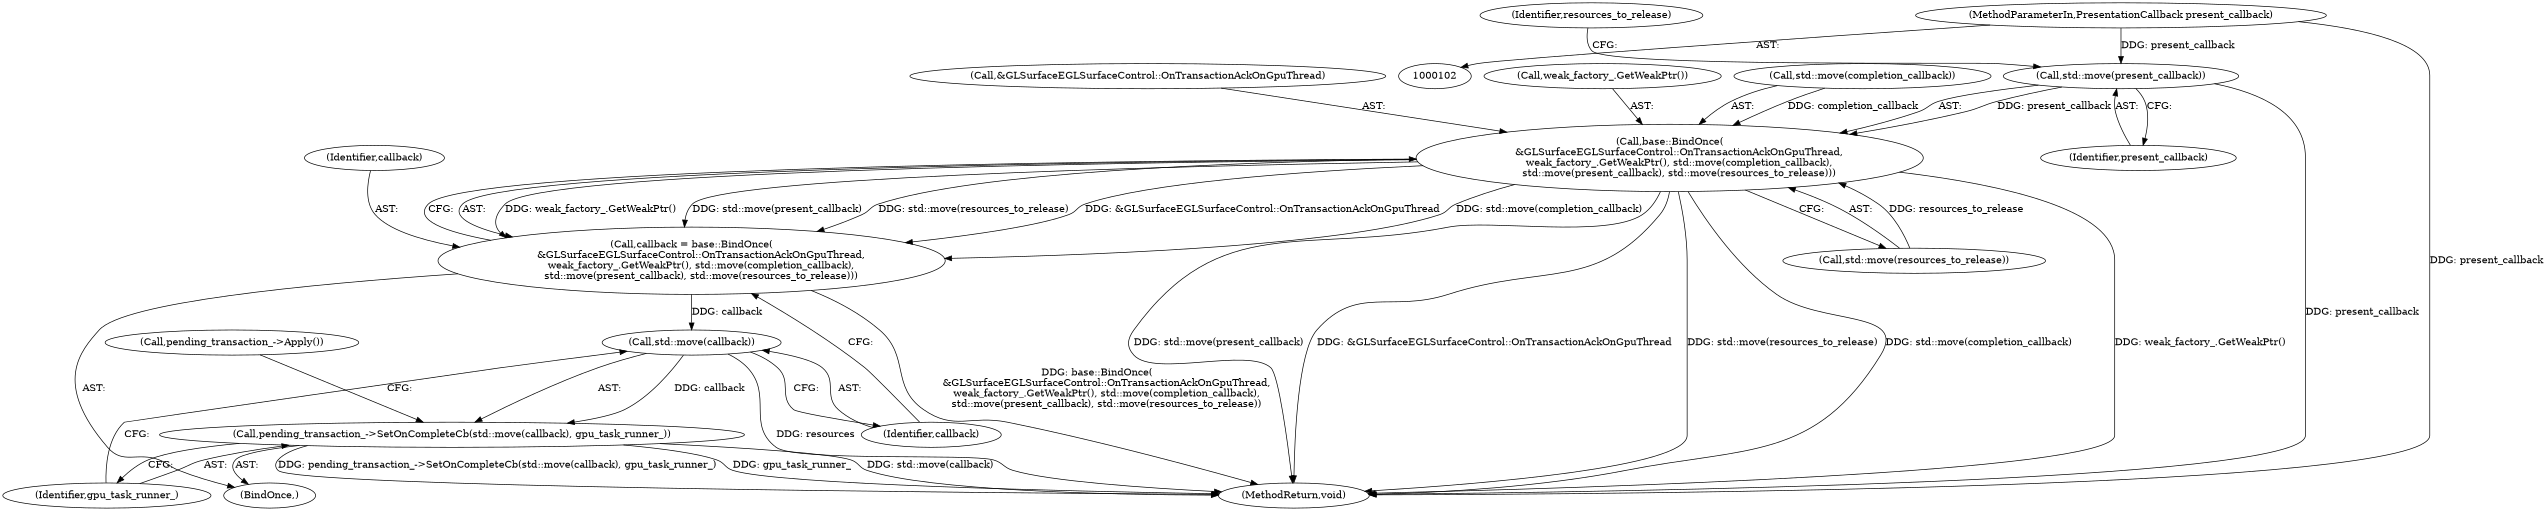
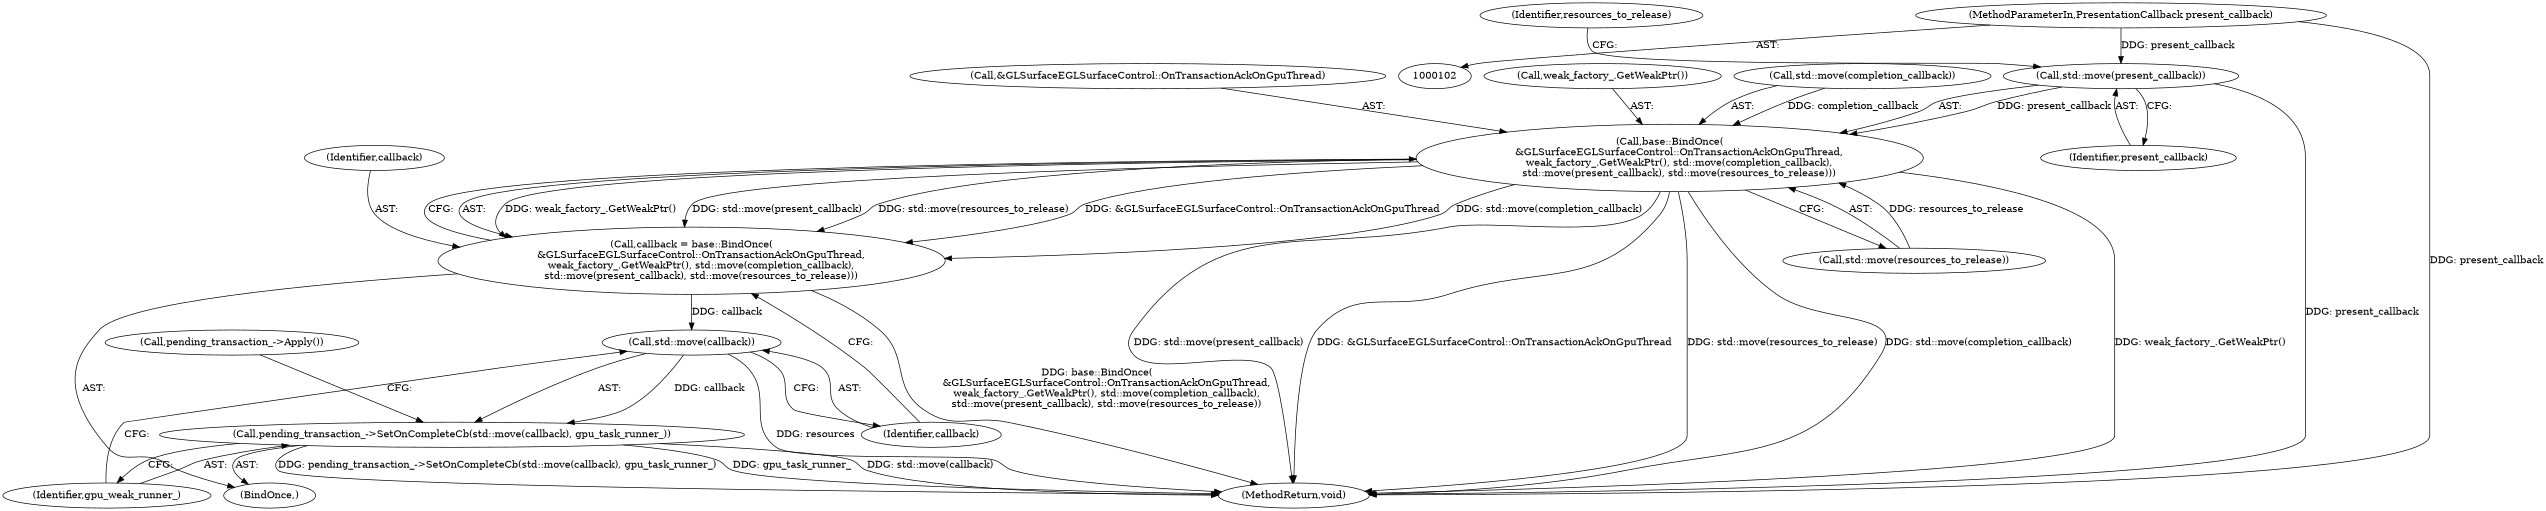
(107, 496) -> (107, 496)
